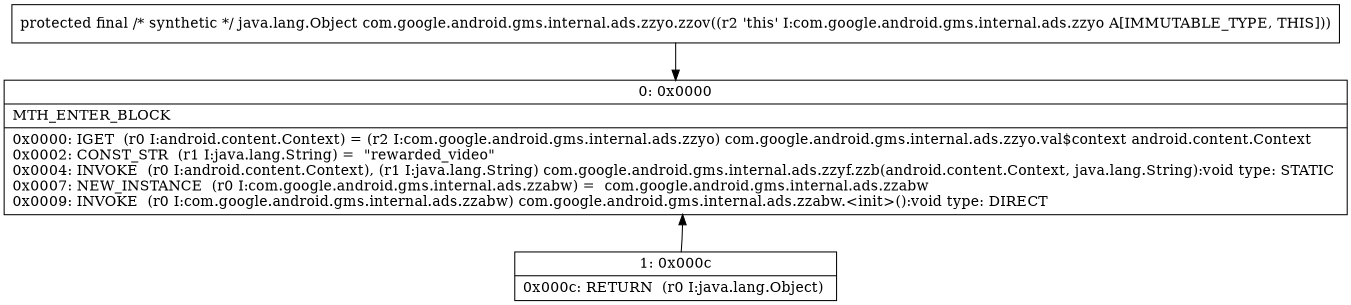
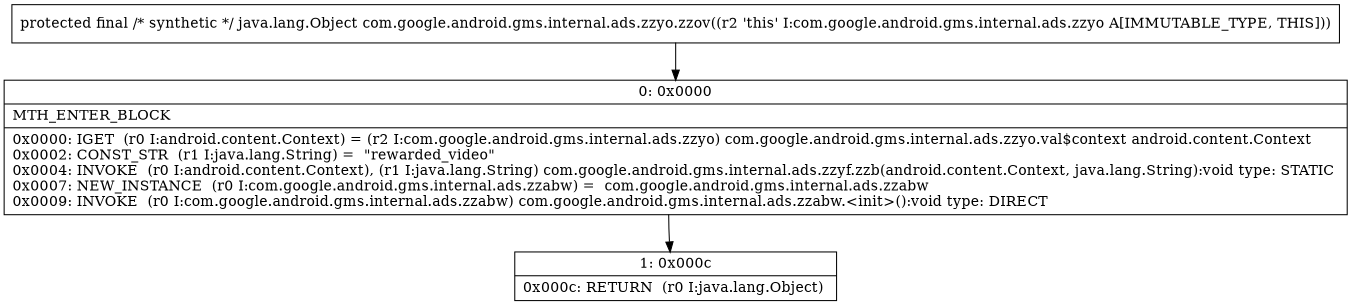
(682, 239) -> (669, 228)
